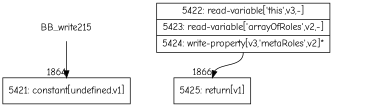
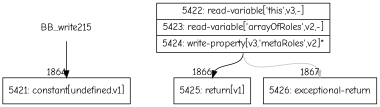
none -> (320, 91)
